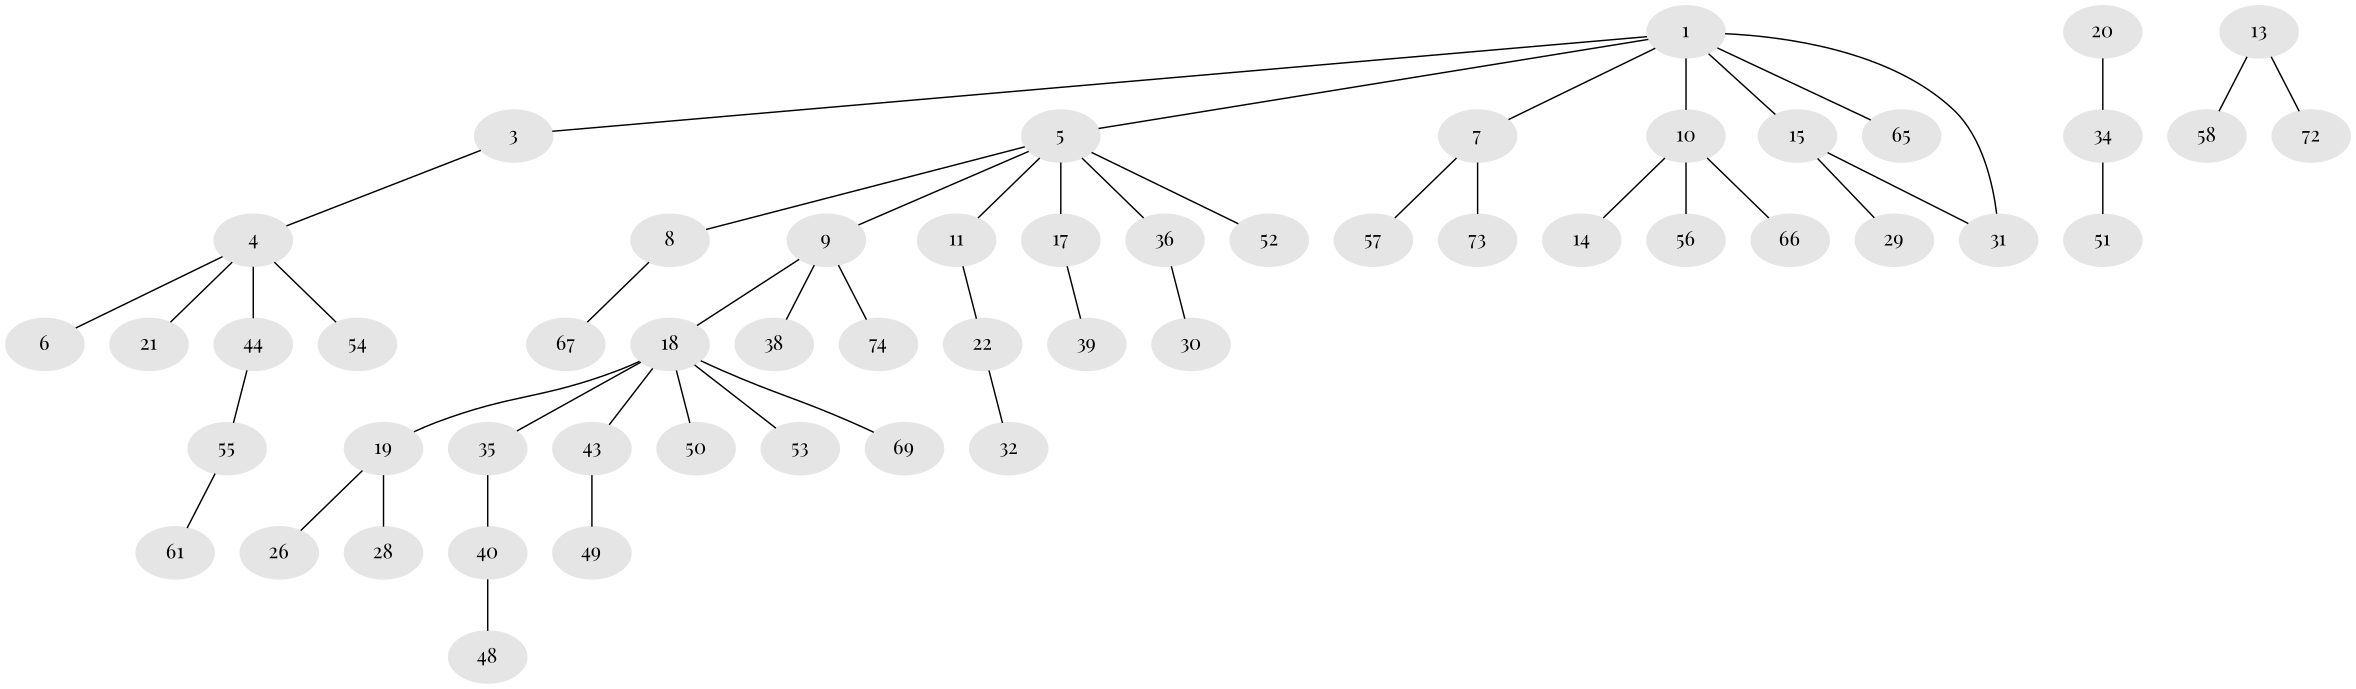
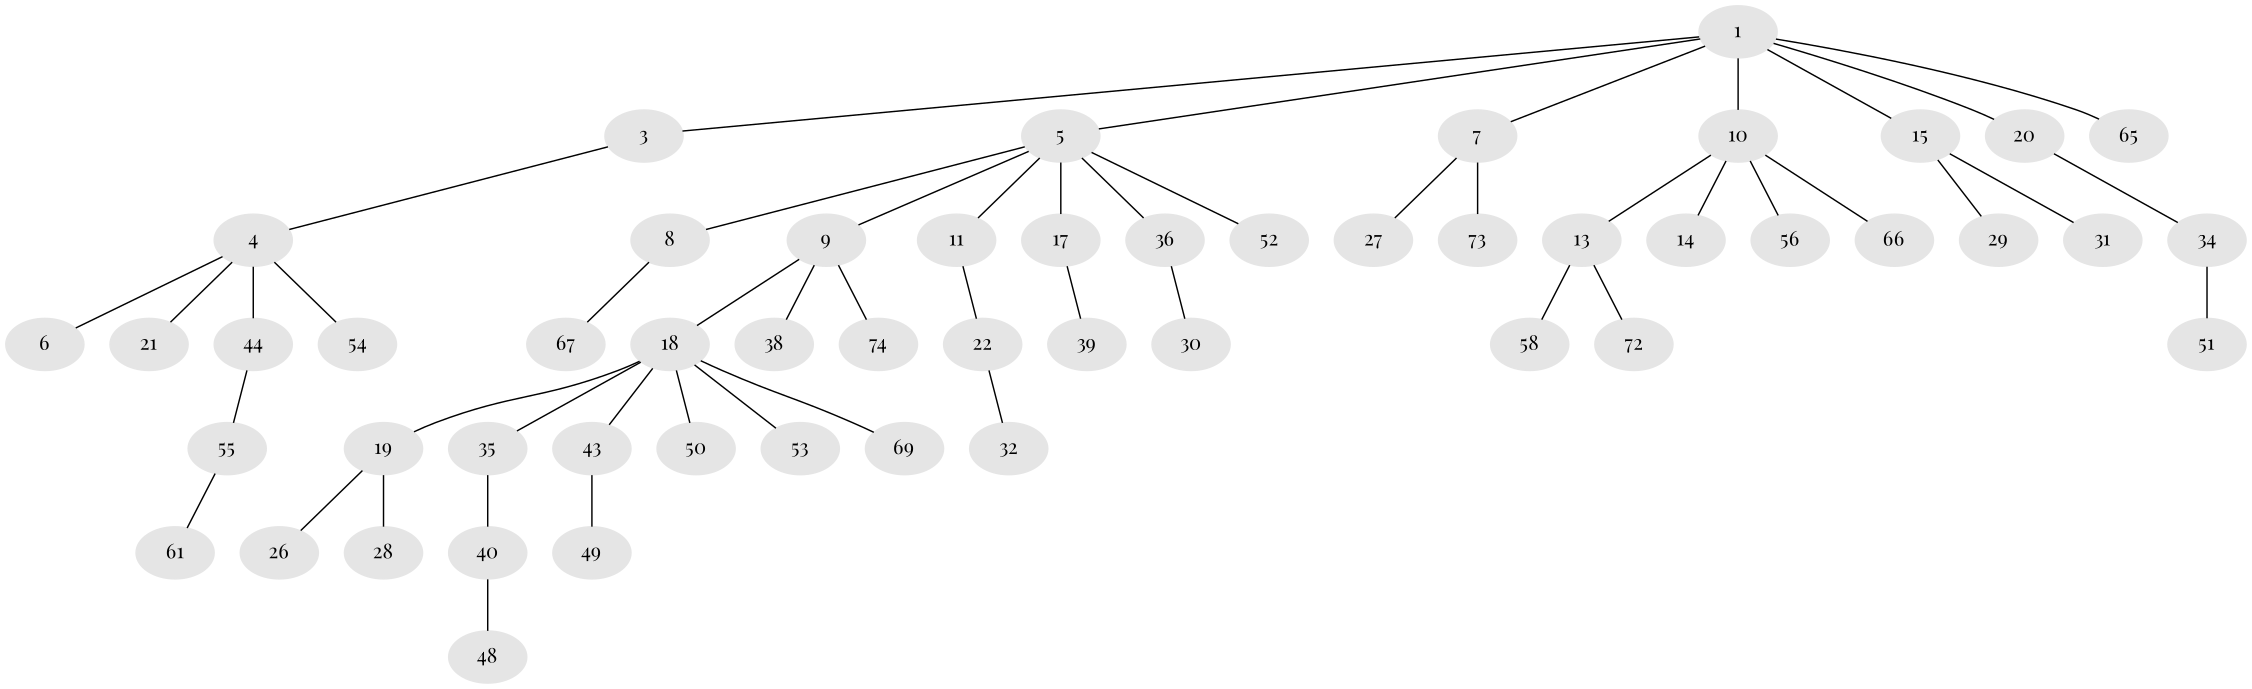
(1900, 73) -> (1885, 78)
none -> (1660, 188)
(1373, 240) -> (1373, 240)
